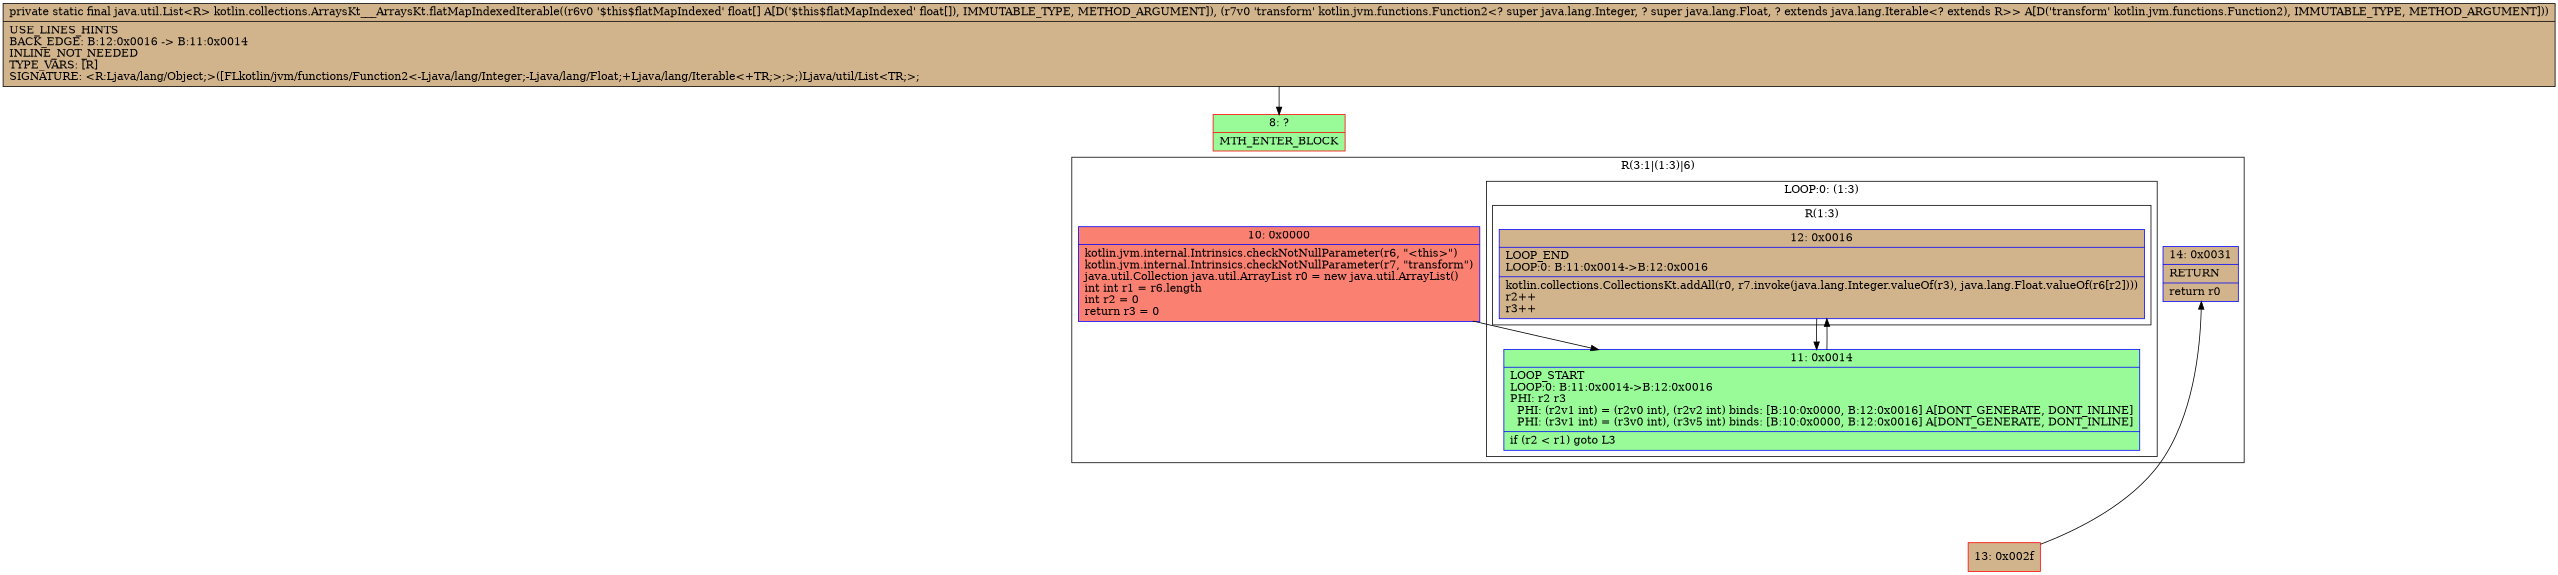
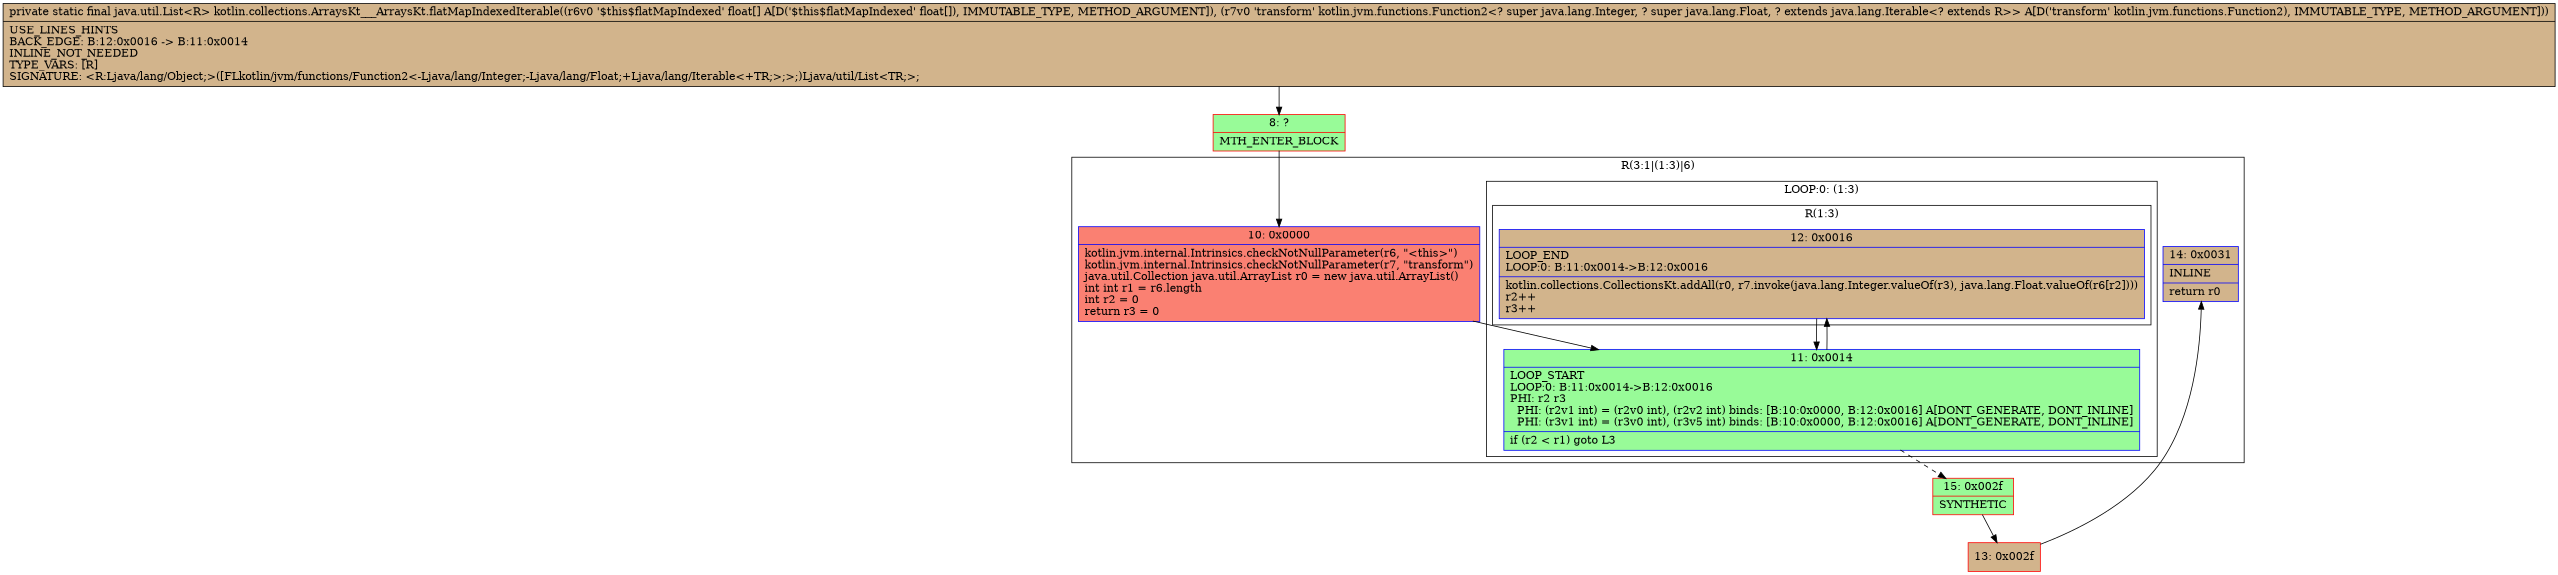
none -> (1279, 185)
(2194, 273) -> (2191, 273)
none -> (1973, 497)
